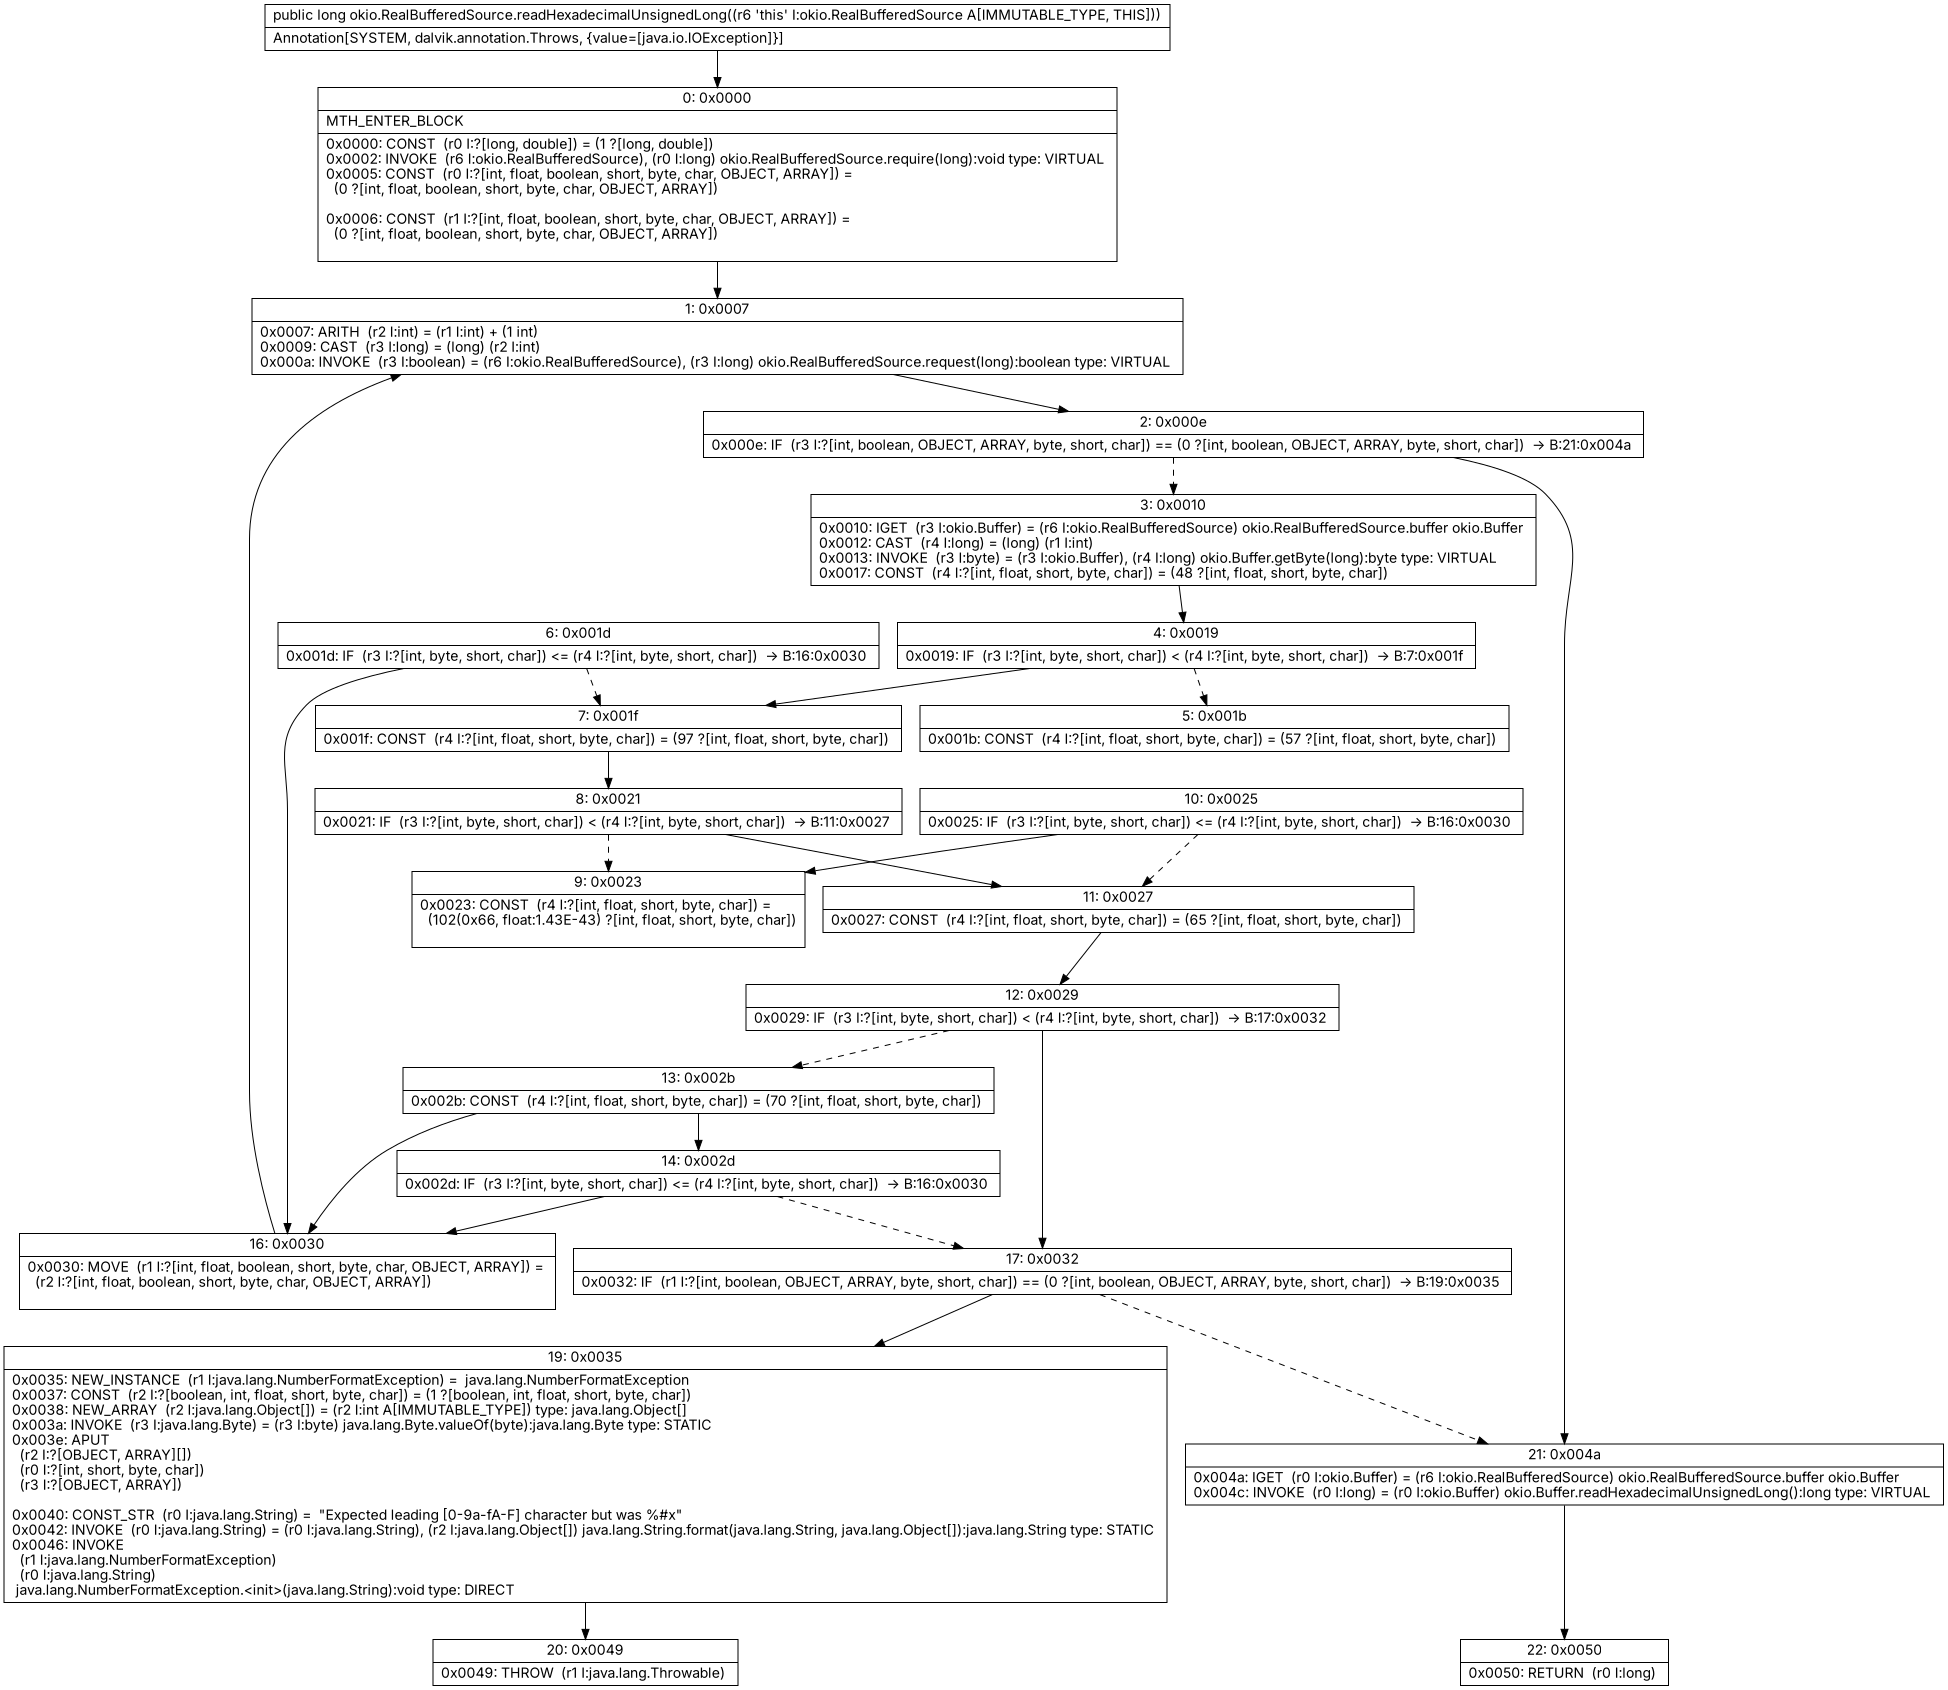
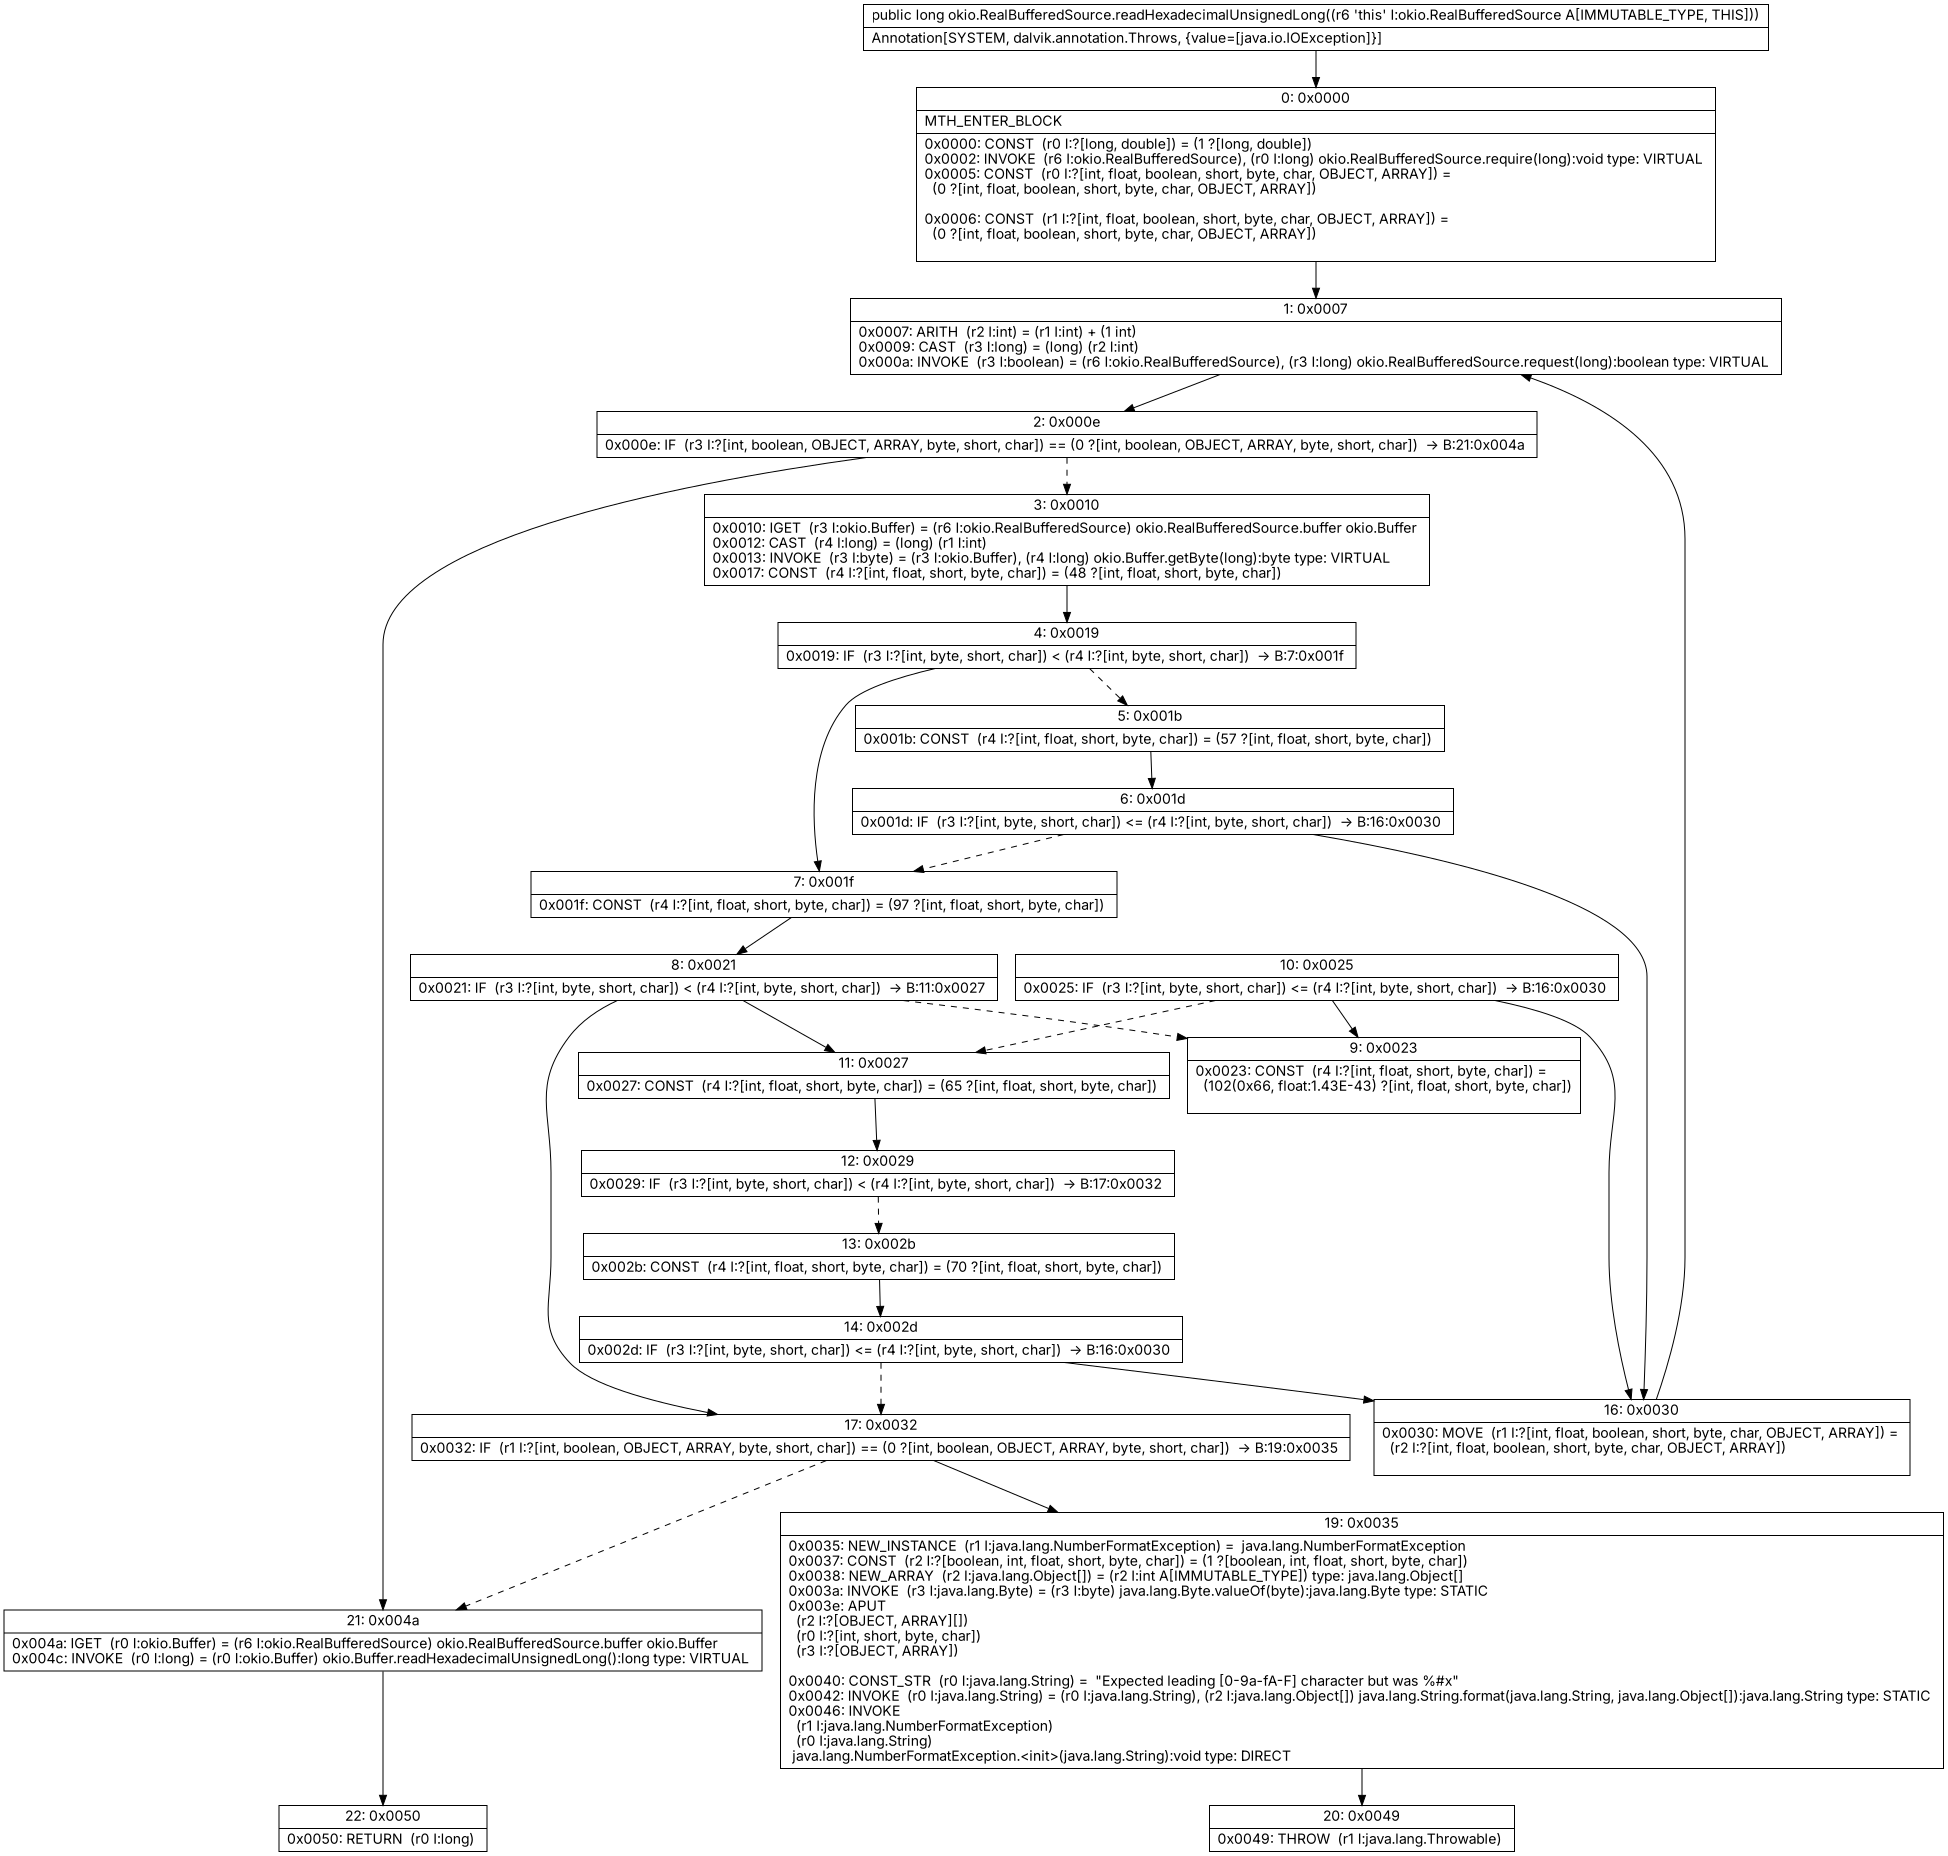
none -> (1151, 765)
(1042, 1135) -> (551, 1244)
(384, 1152) -> (1610, 1159)
